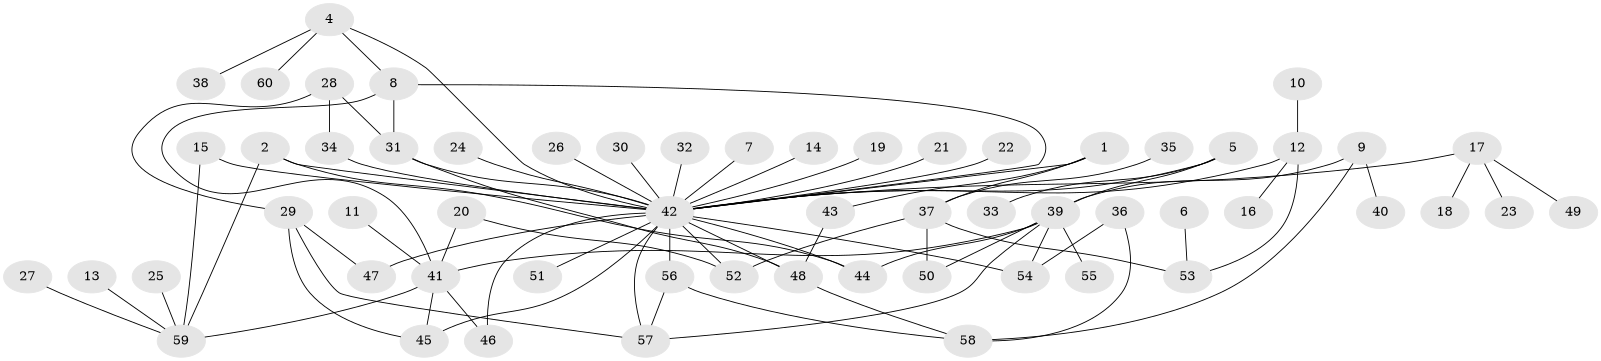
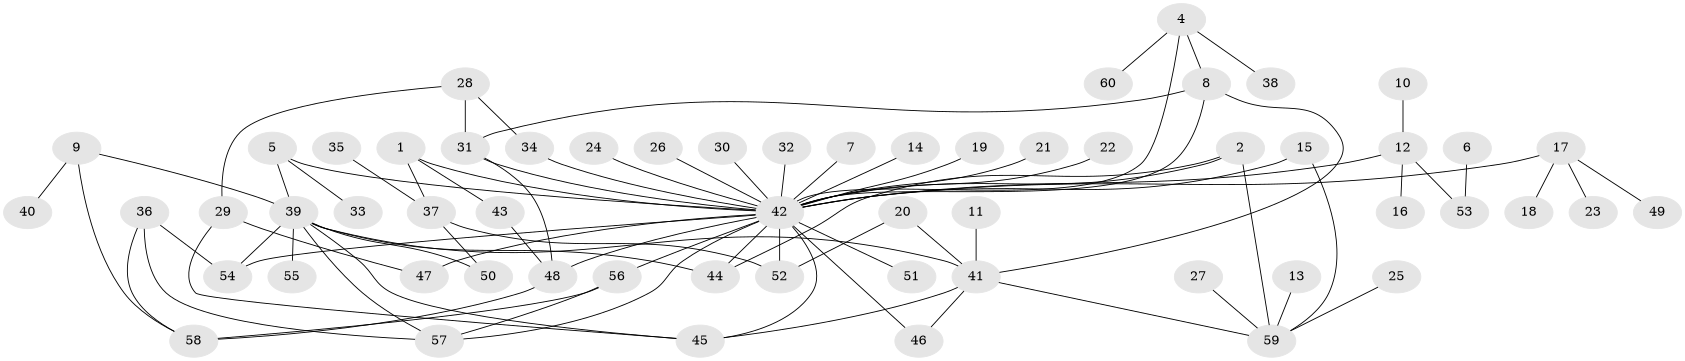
(1055, 250) -> none
(442, 312) -> (253, 323)
none -> (489, 317)
